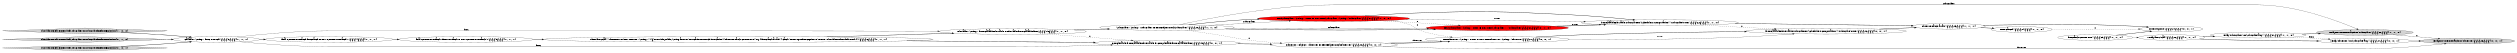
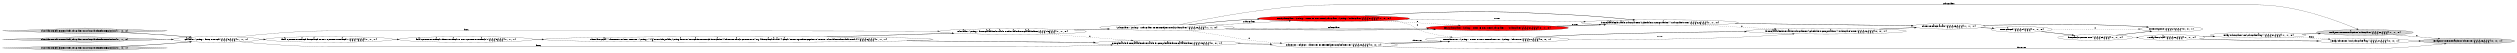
none -> (2057, 33)
